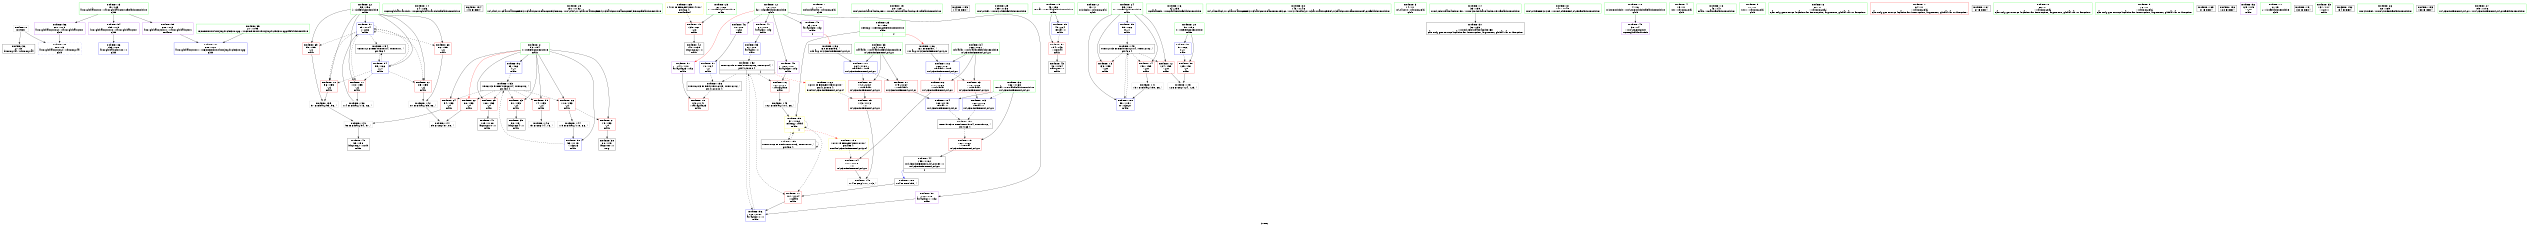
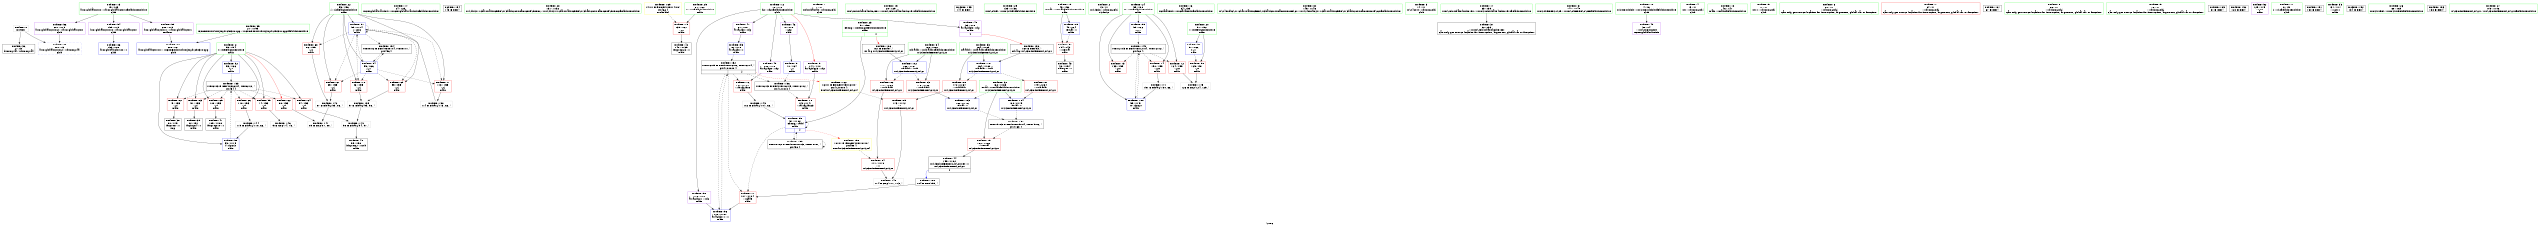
(1093, 12) -> (1104, 12)
(890, 67) -> none
none -> (382, 76)
(586, 114) -> (197, 94)
(794, 124) -> (795, 124)
